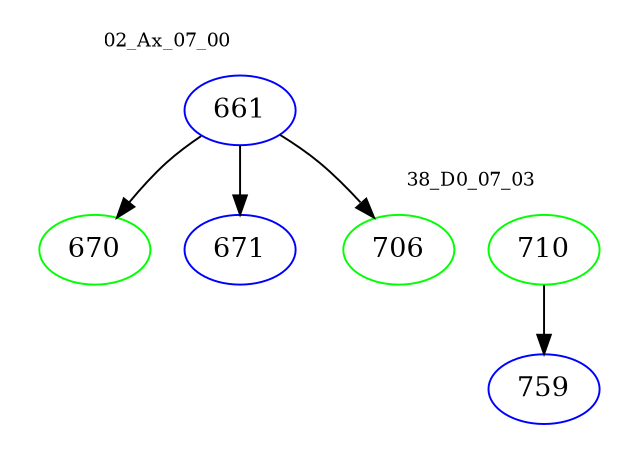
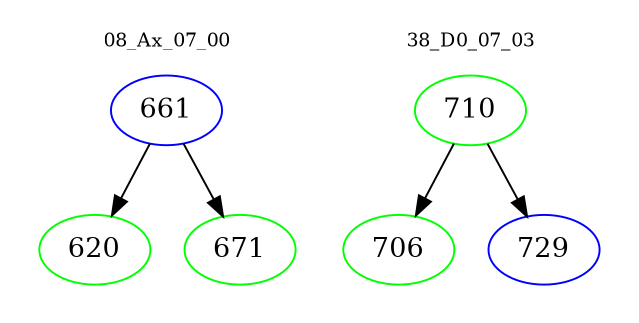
(167, 42) -> (167, 42)
(340, 182) -> (439, 171)
(95, 250) -> (95, 250)
(240, 250) -> (240, 250)
(544, 389) -> (544, 250)
